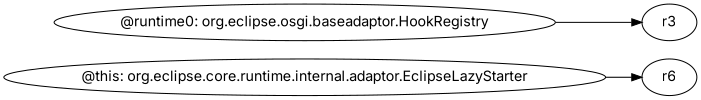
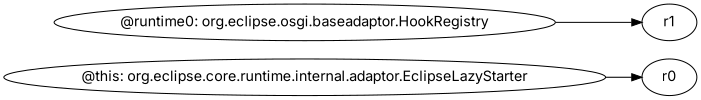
(669, 22) -> (669, 22)
(669, 77) -> (669, 77)
